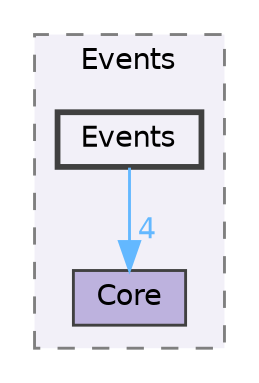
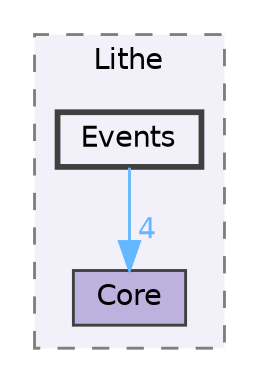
(130, 62) -> (130, 62)
